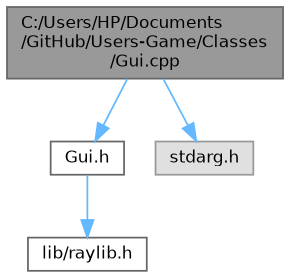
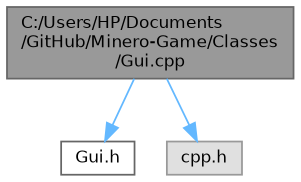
(145, 43) -> (150, 43)
(204, 158) -> (204, 158)
(87, 254) -> none
